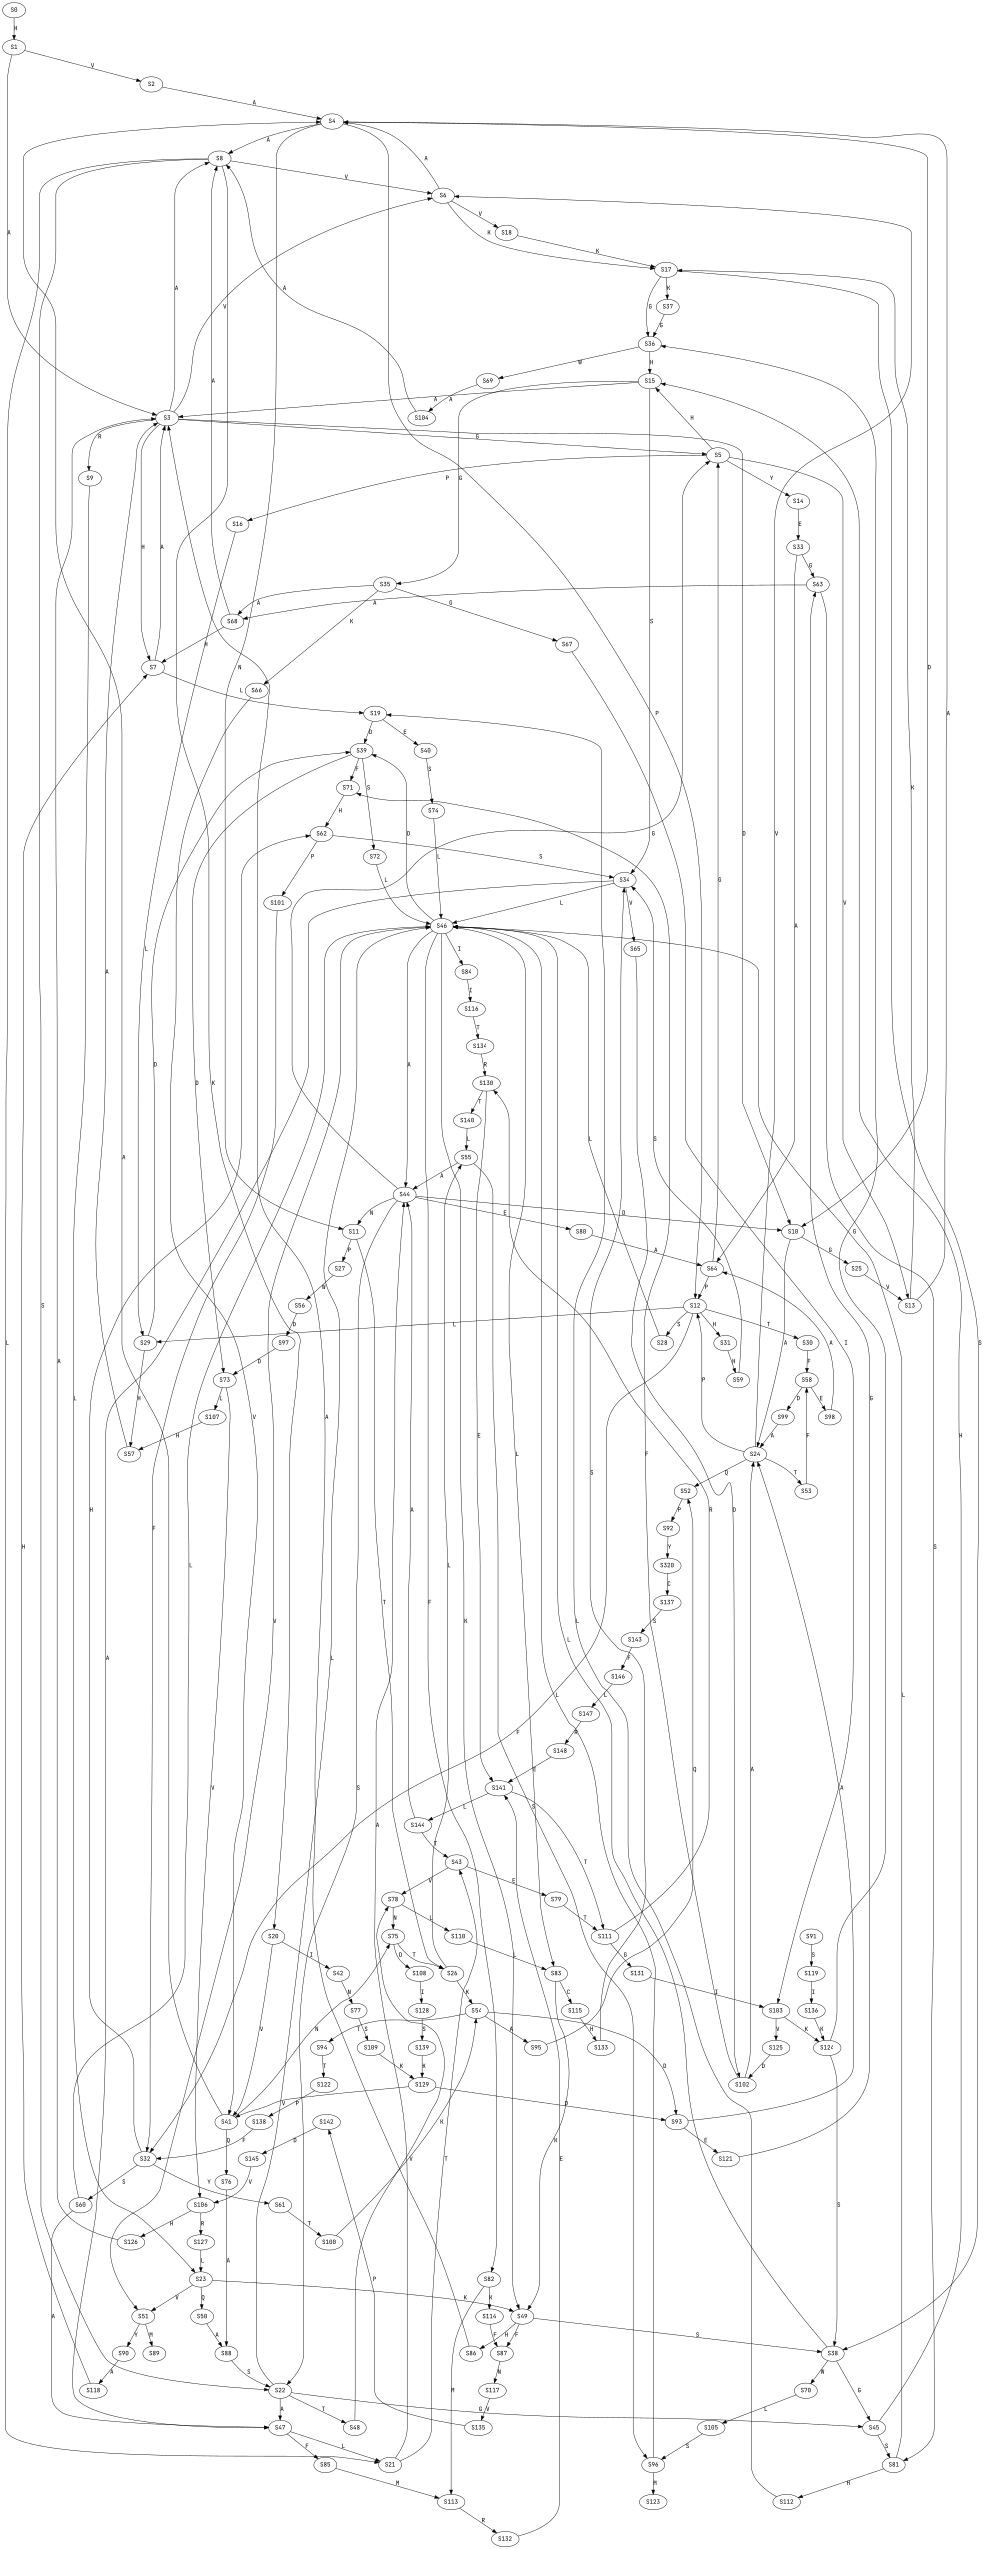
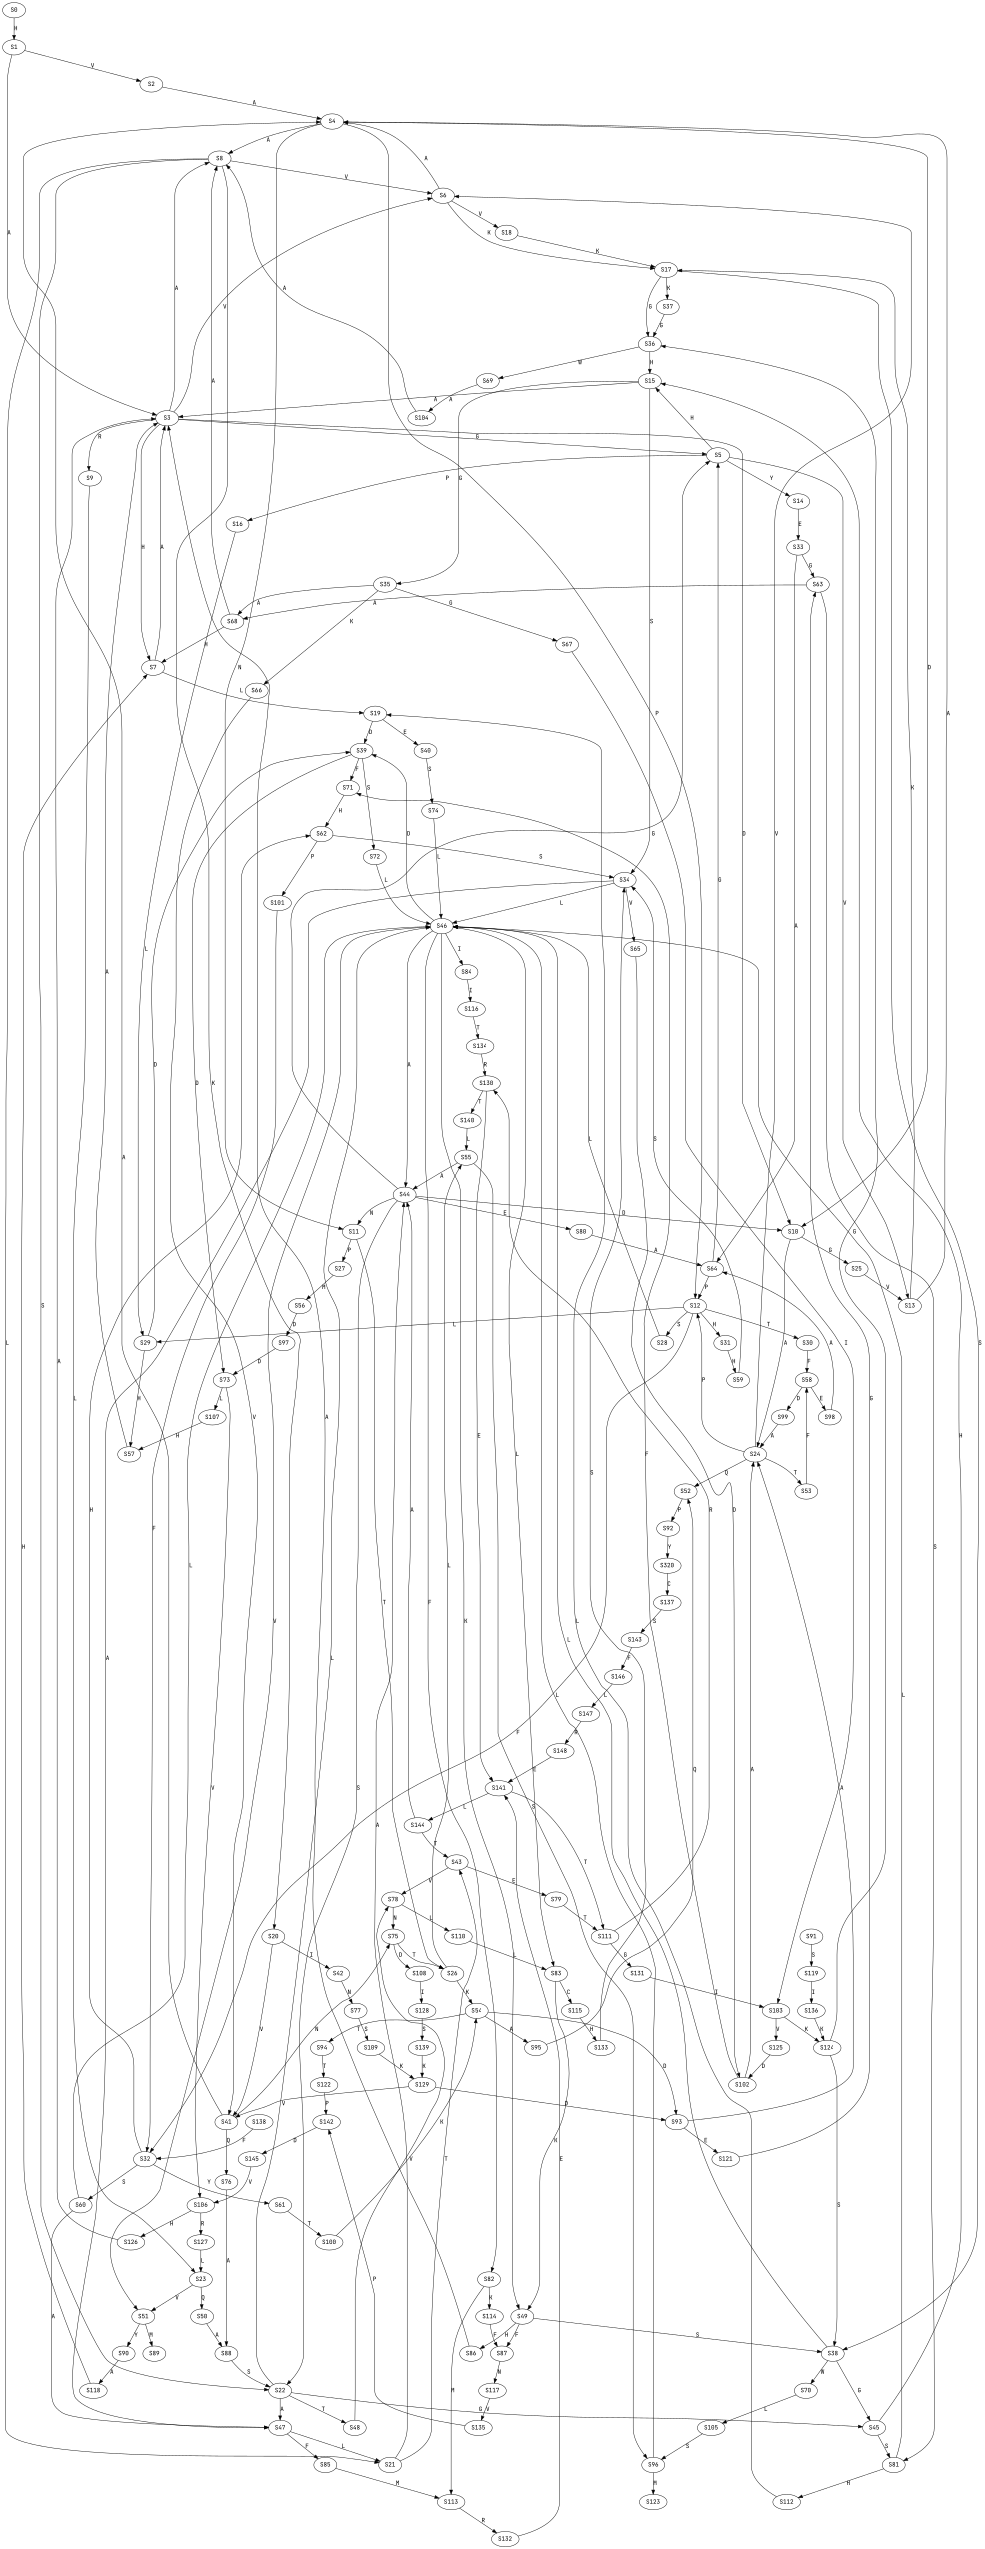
(324, 1287) -> (324, 1287)
(294, 2103) -> (325, 2101)
(362, 2290) -> none
